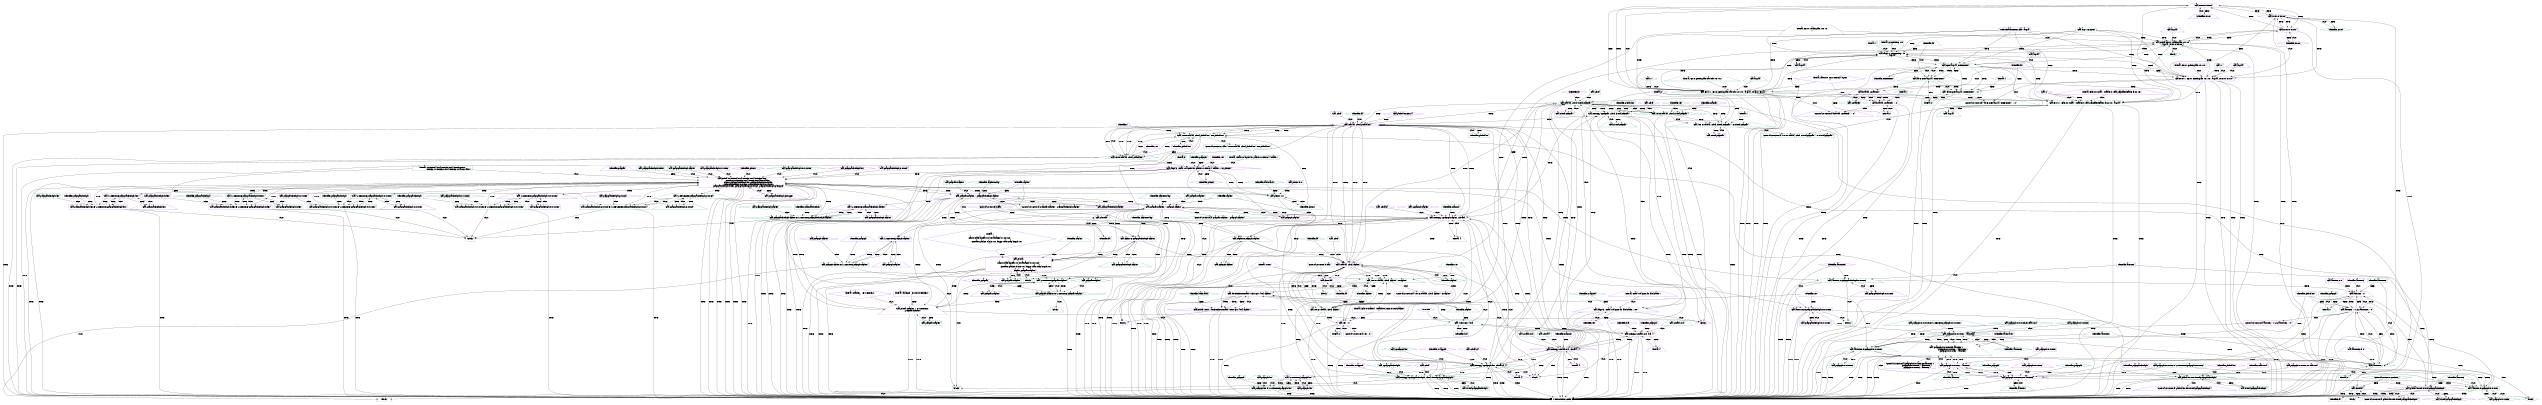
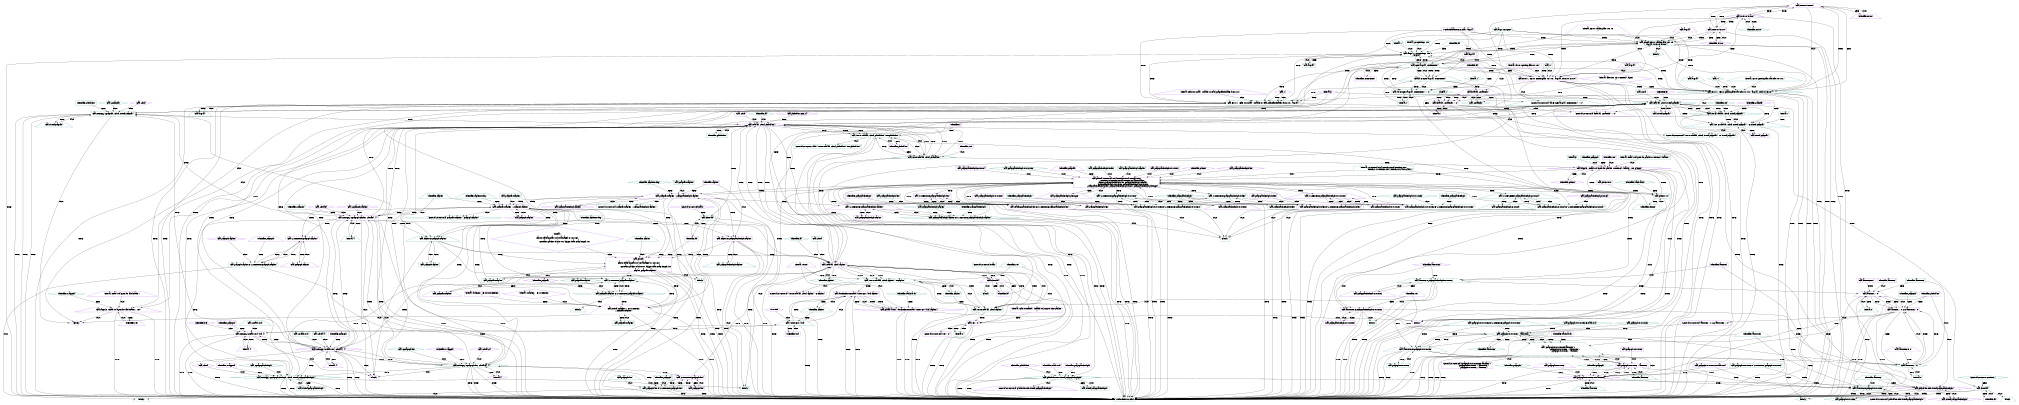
none -> (113, 103)
(98, 207) -> (1040, 207)
(1490, 302) -> (370, 302)
